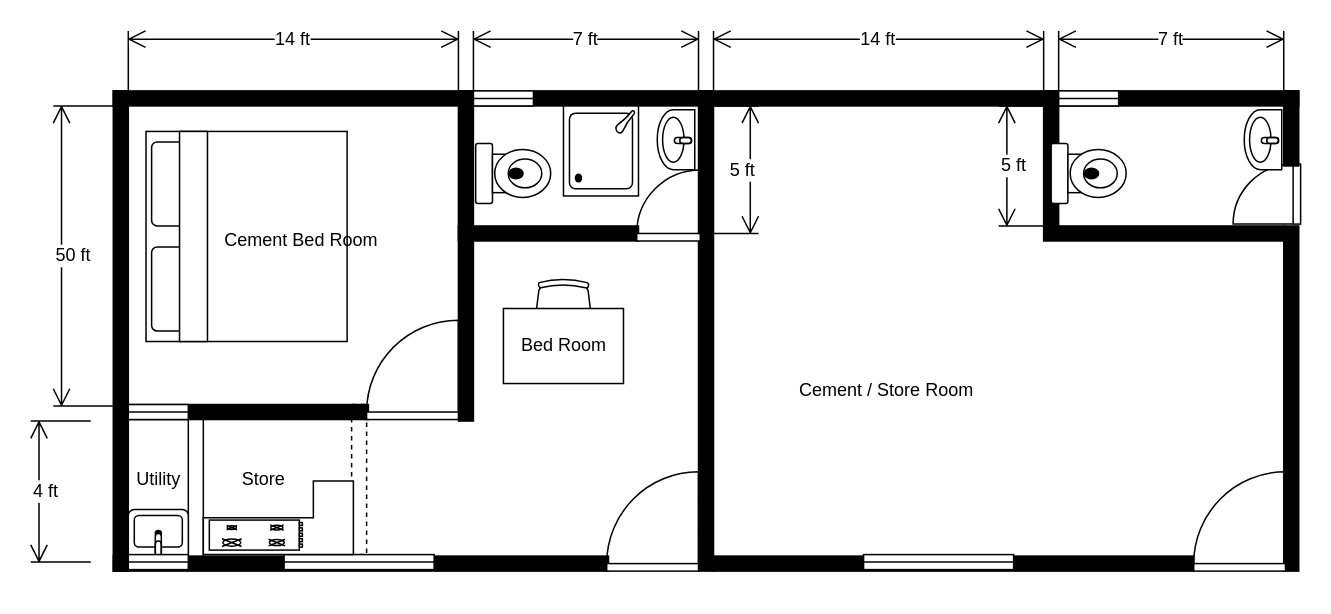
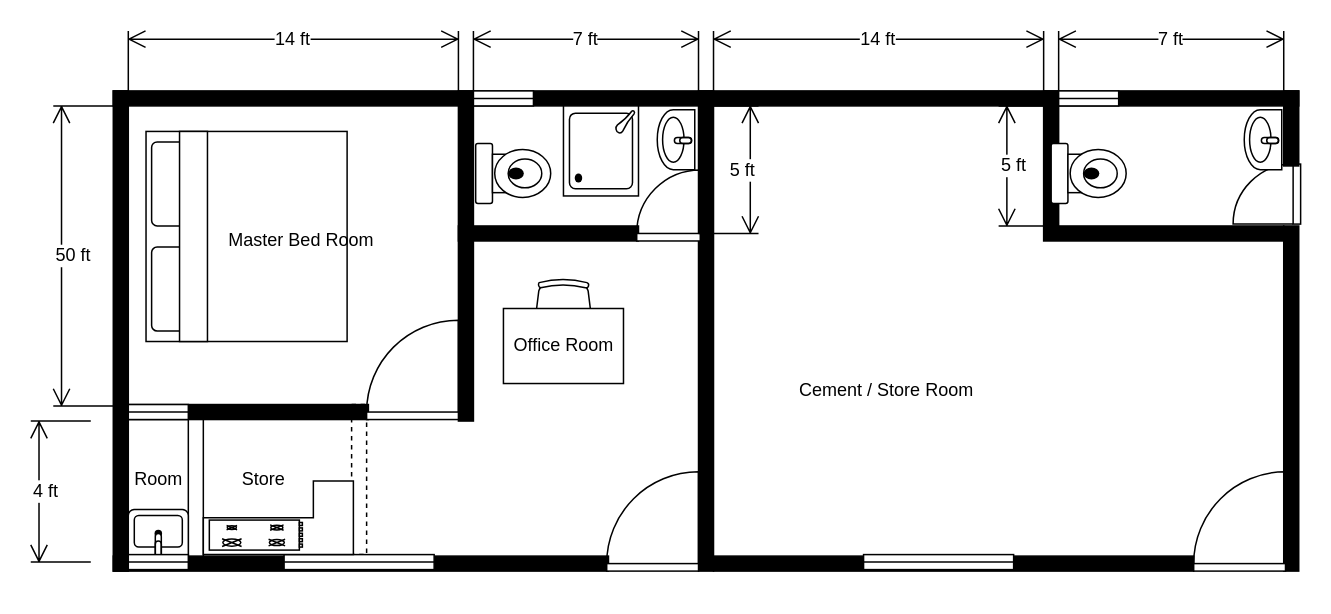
(302, 241) -> (302, 241)
(564, 346) -> (564, 346)
(159, 479) -> (159, 479)
